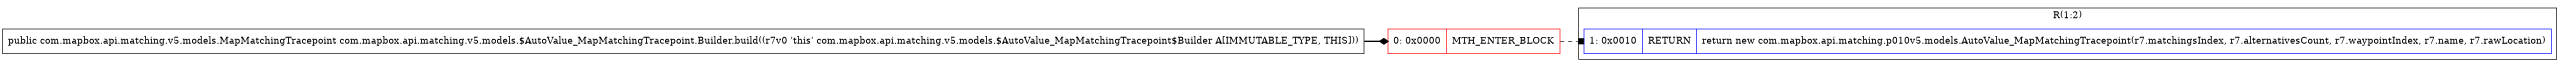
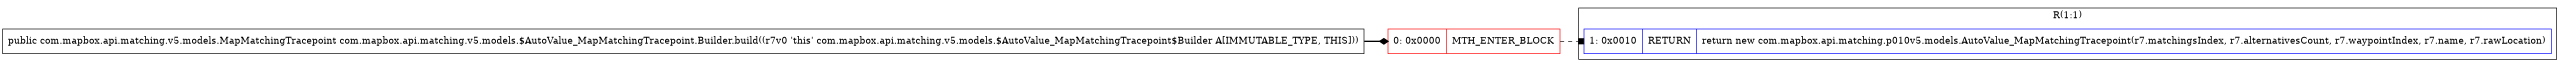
(2068, 16) -> (2068, 16)
